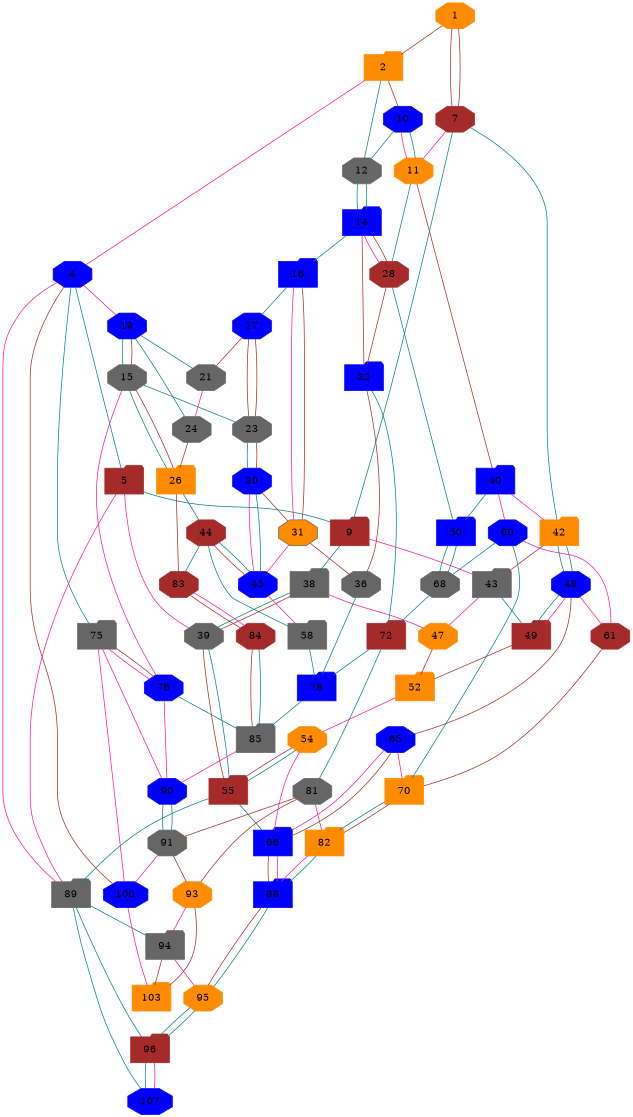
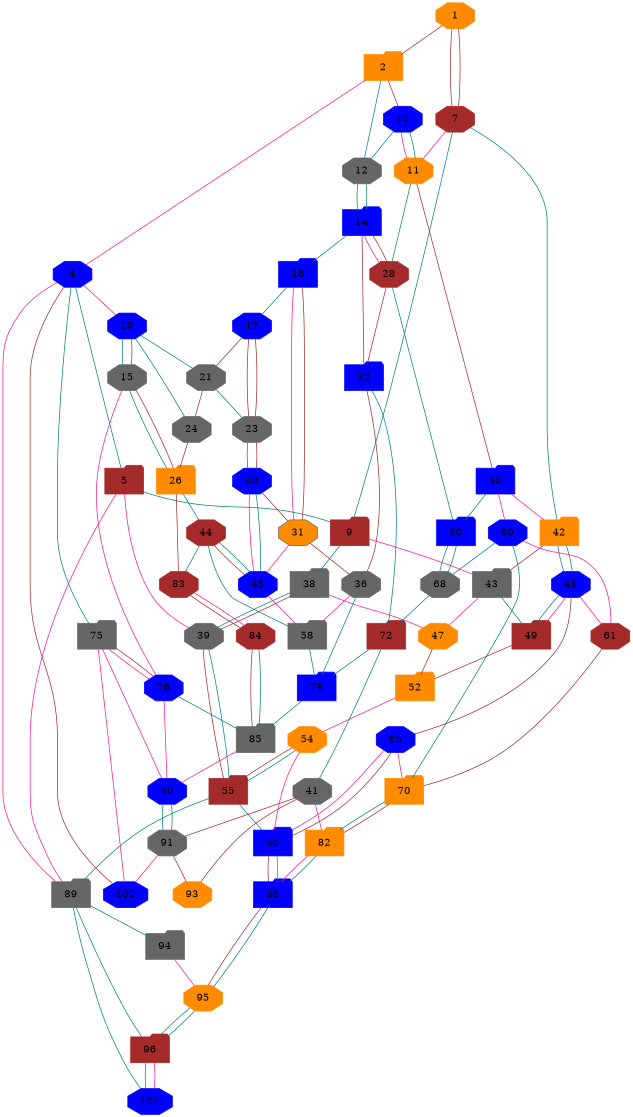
(199, 402) -> (199, 404)
(190, 404) -> (229, 404)
none -> (335, 609)
(312, 791) -> (312, 791)
(179, 921) -> none
(152, 998) -> none
